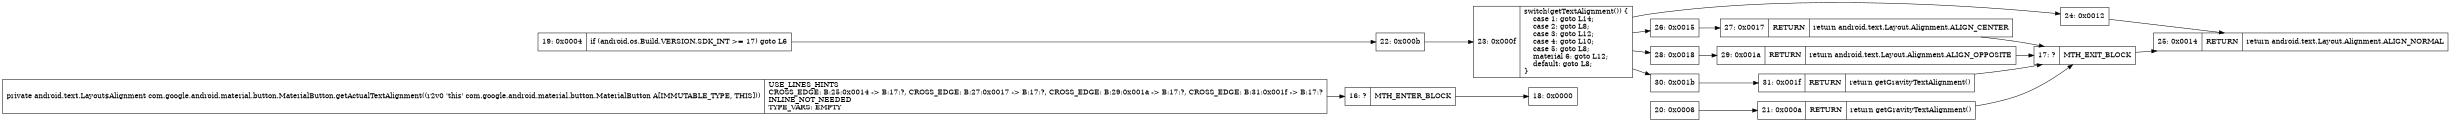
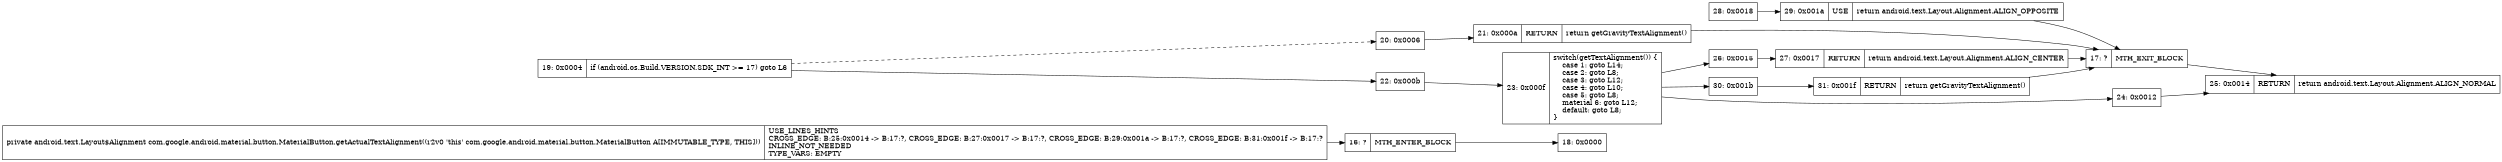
(1639, 52) -> none
none -> (1081, 53)
(1785, 55) -> (1840, 12)
